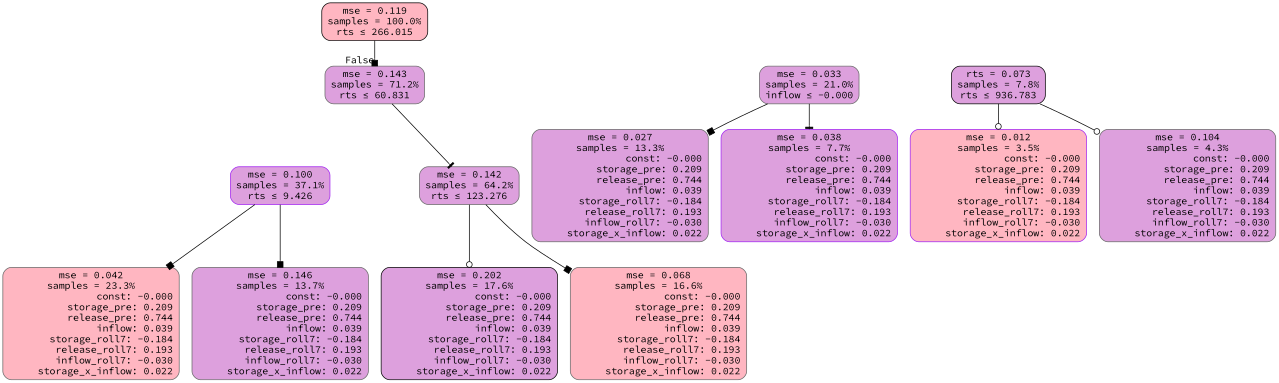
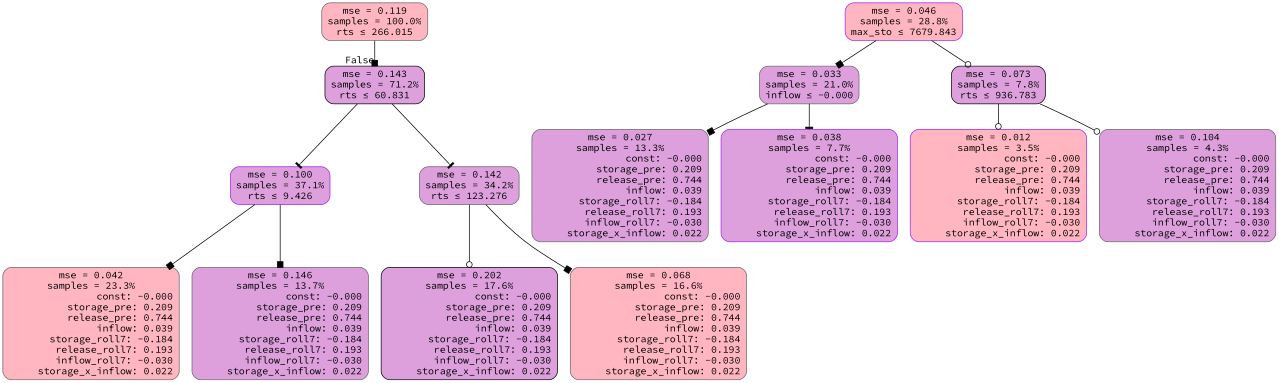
(375, 22) -> (375, 22)
none -> (904, 22)
(375, 85) -> (375, 85)
(998, 85) -> (998, 85)
none -> (329, 134)
(469, 186) -> (469, 186)
